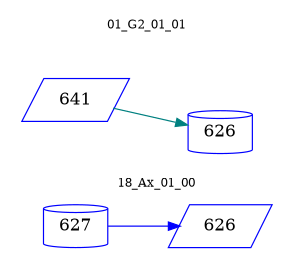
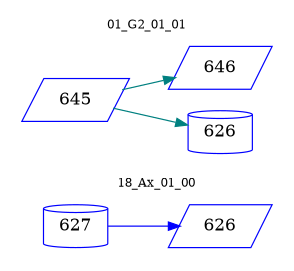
none -> (220, 68)
(76, 100) -> (76, 100)
